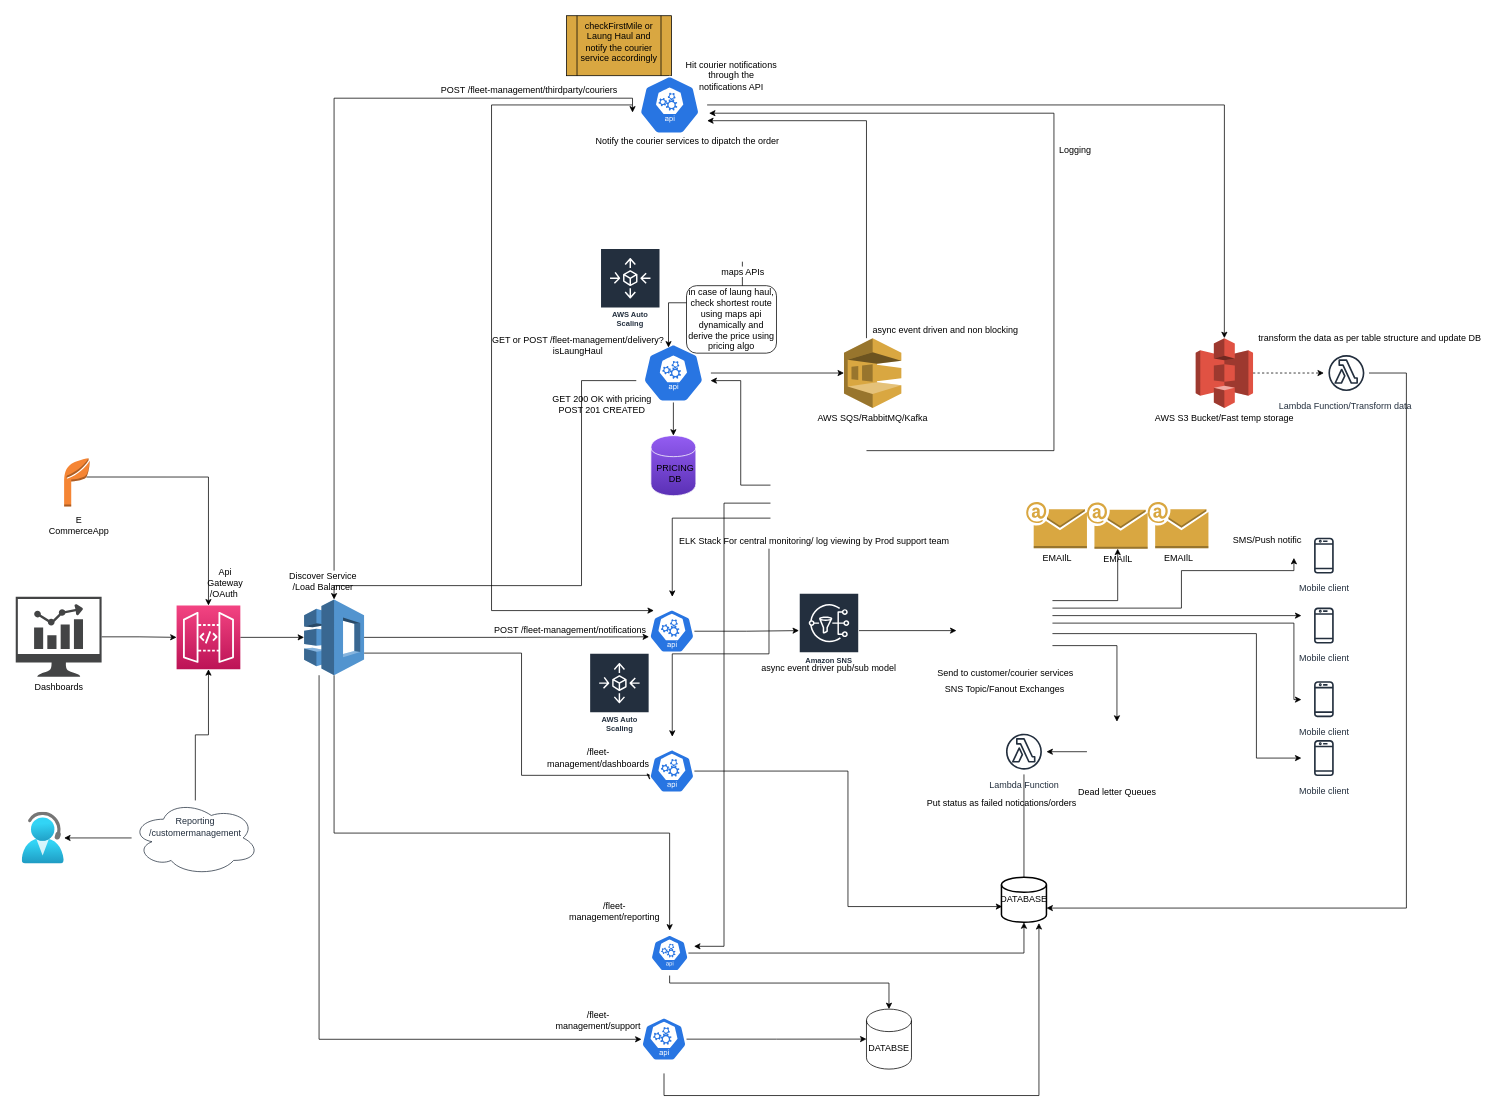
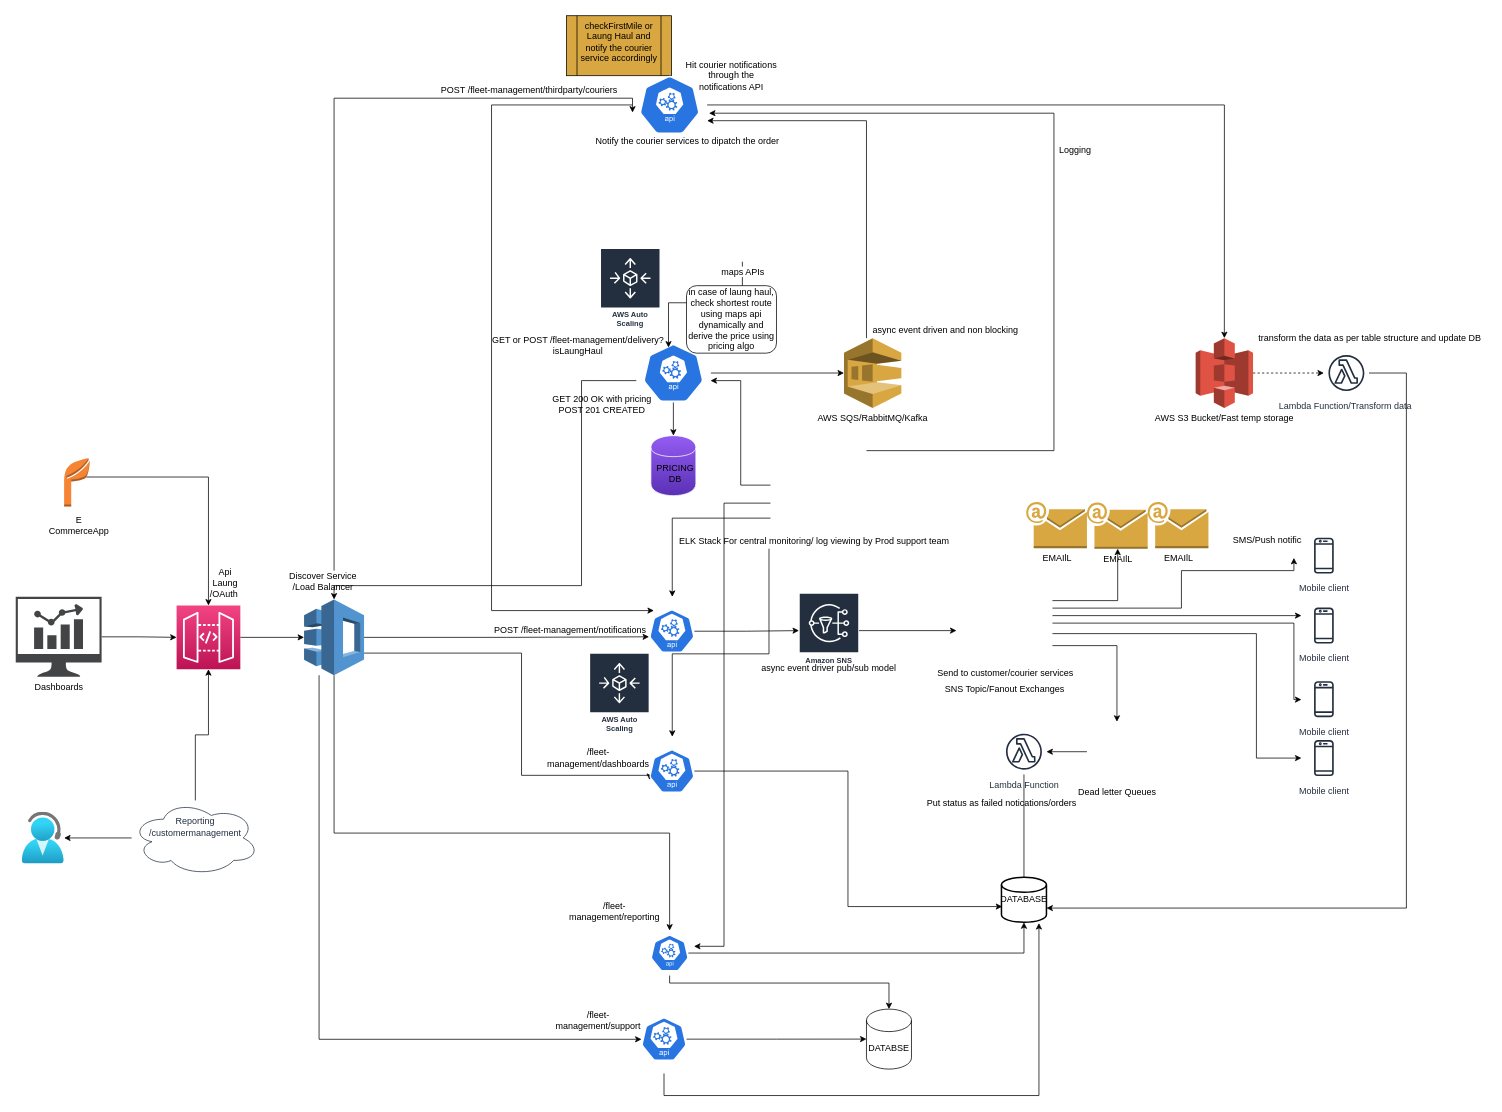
(225, 583) -> (225, 583)
